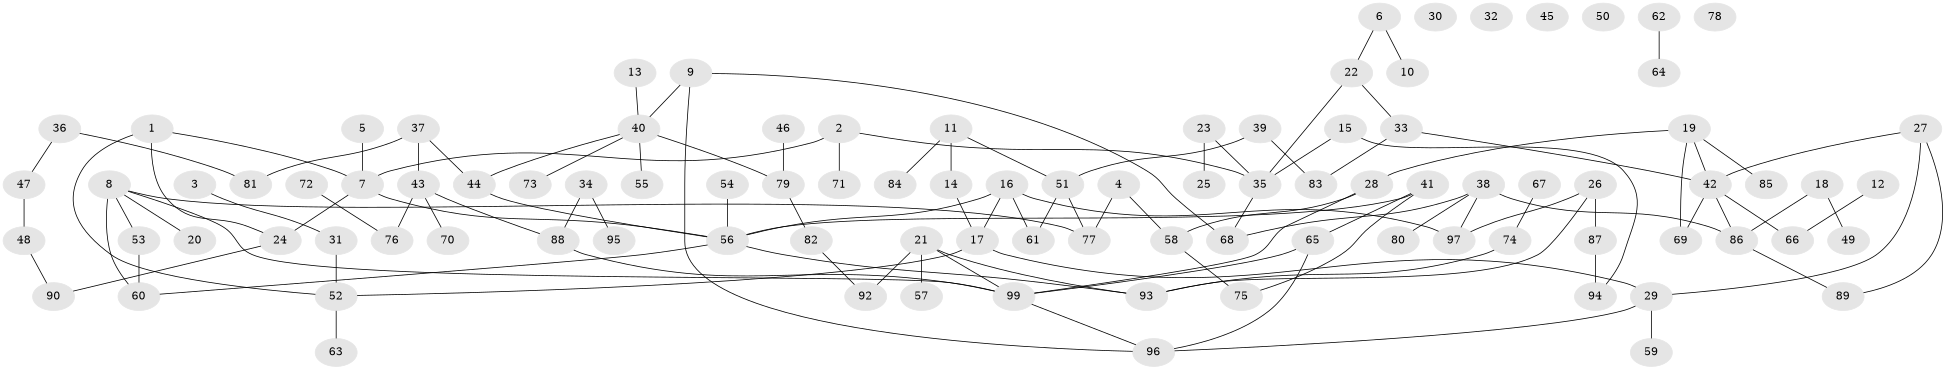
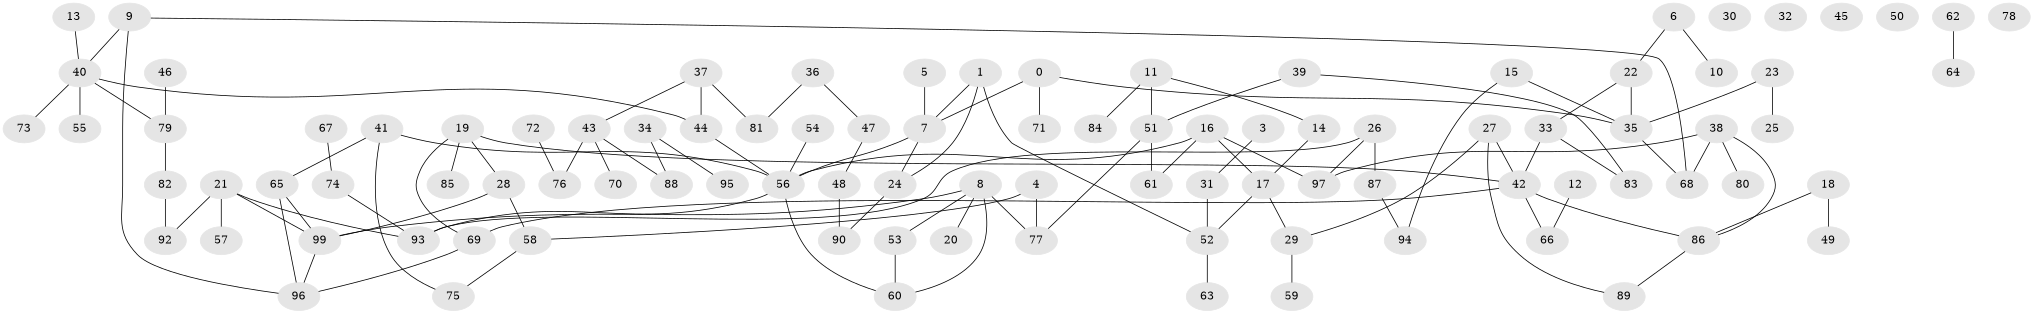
(839, 129) -> (1040, 73)
(677, 272) -> none
(1406, 337) -> (389, 273)
